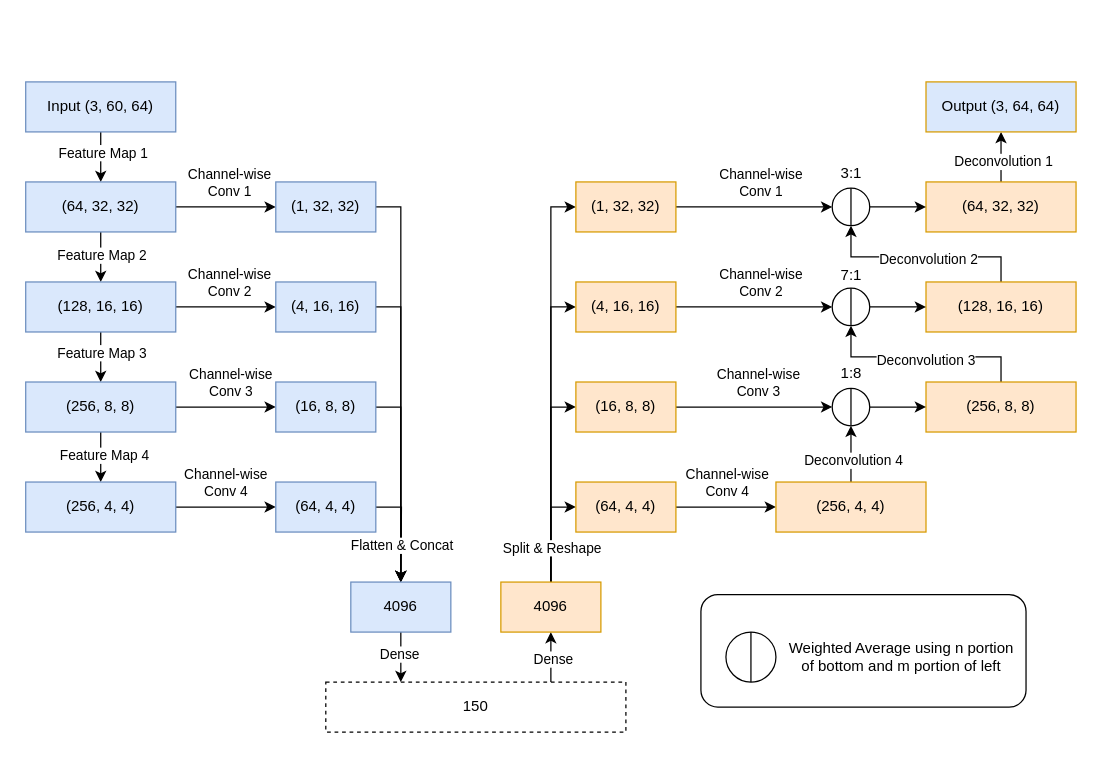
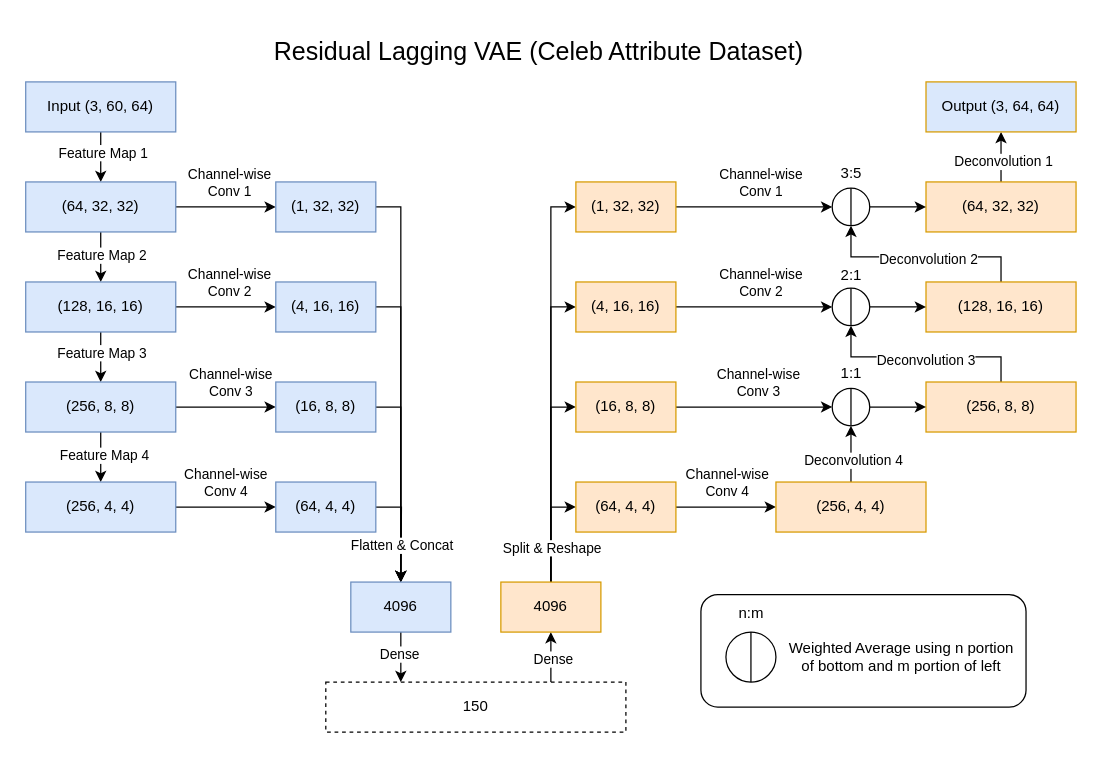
none -> (538, 51)
(851, 173) -> (851, 173)
(851, 276) -> (851, 276)
(851, 373) -> (851, 373)
none -> (751, 613)
